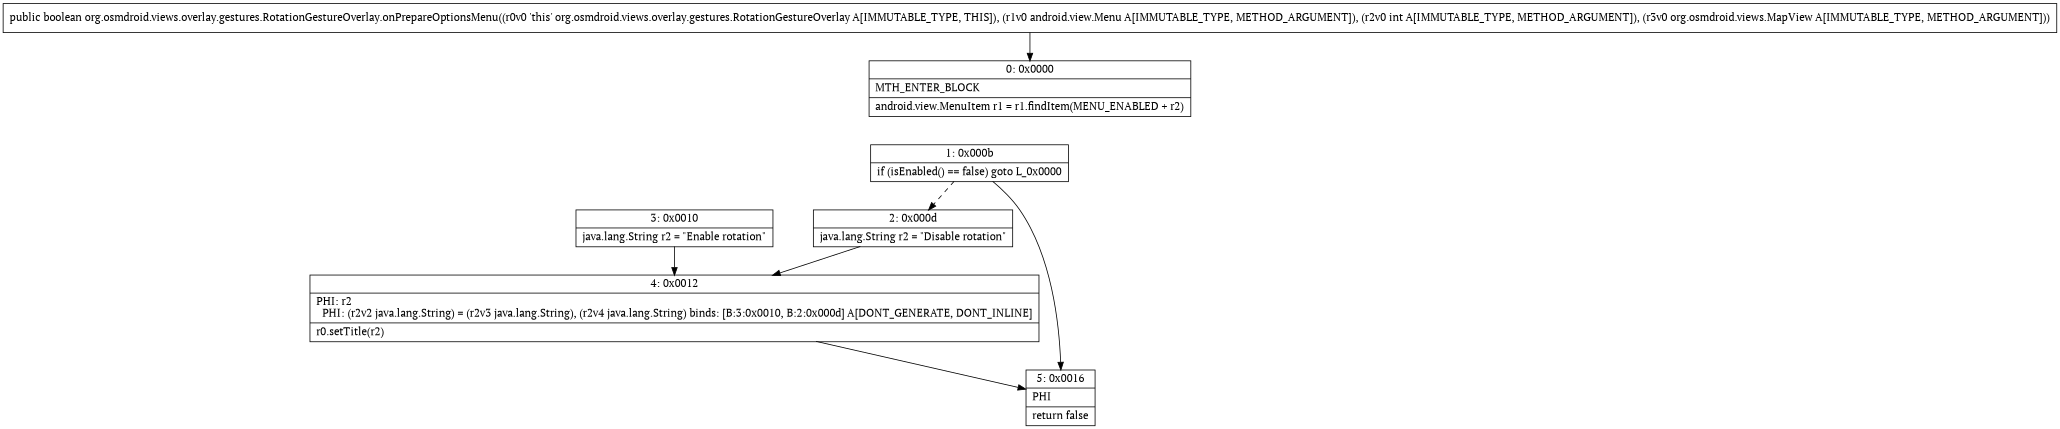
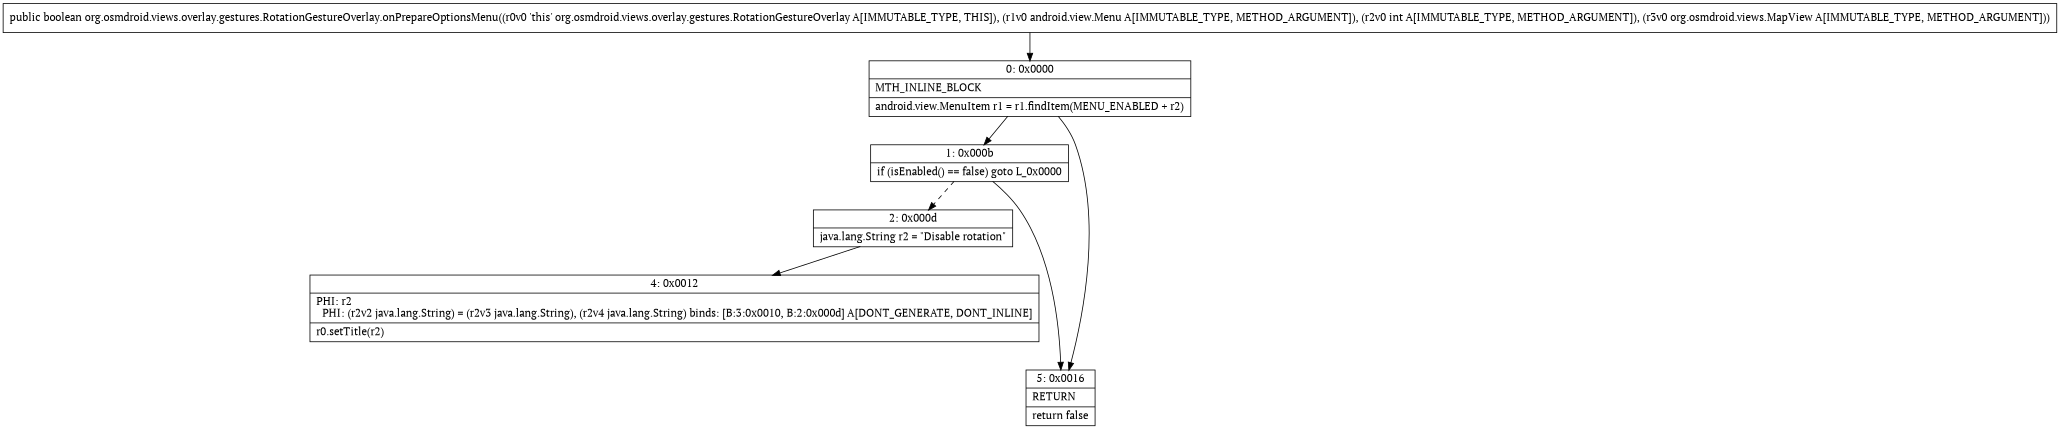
(928, 88) -> (929, 88)
none -> (998, 128)
(674, 228) -> none
(917, 364) -> (1089, 237)
(1042, 397) -> (1054, 397)
